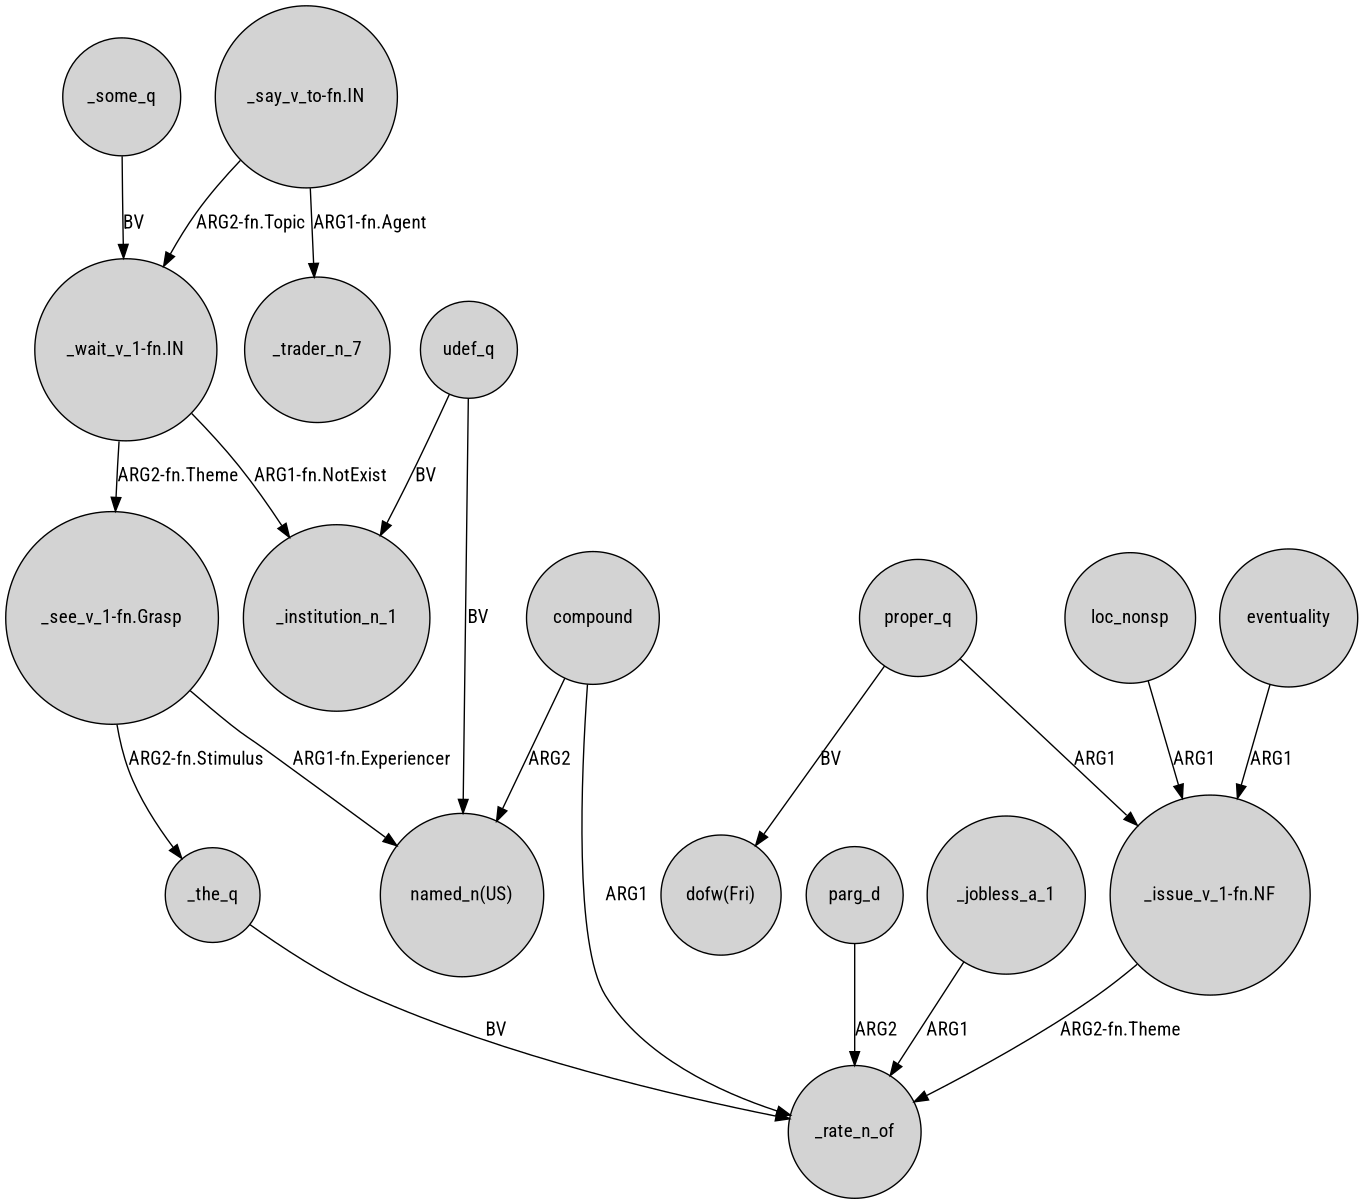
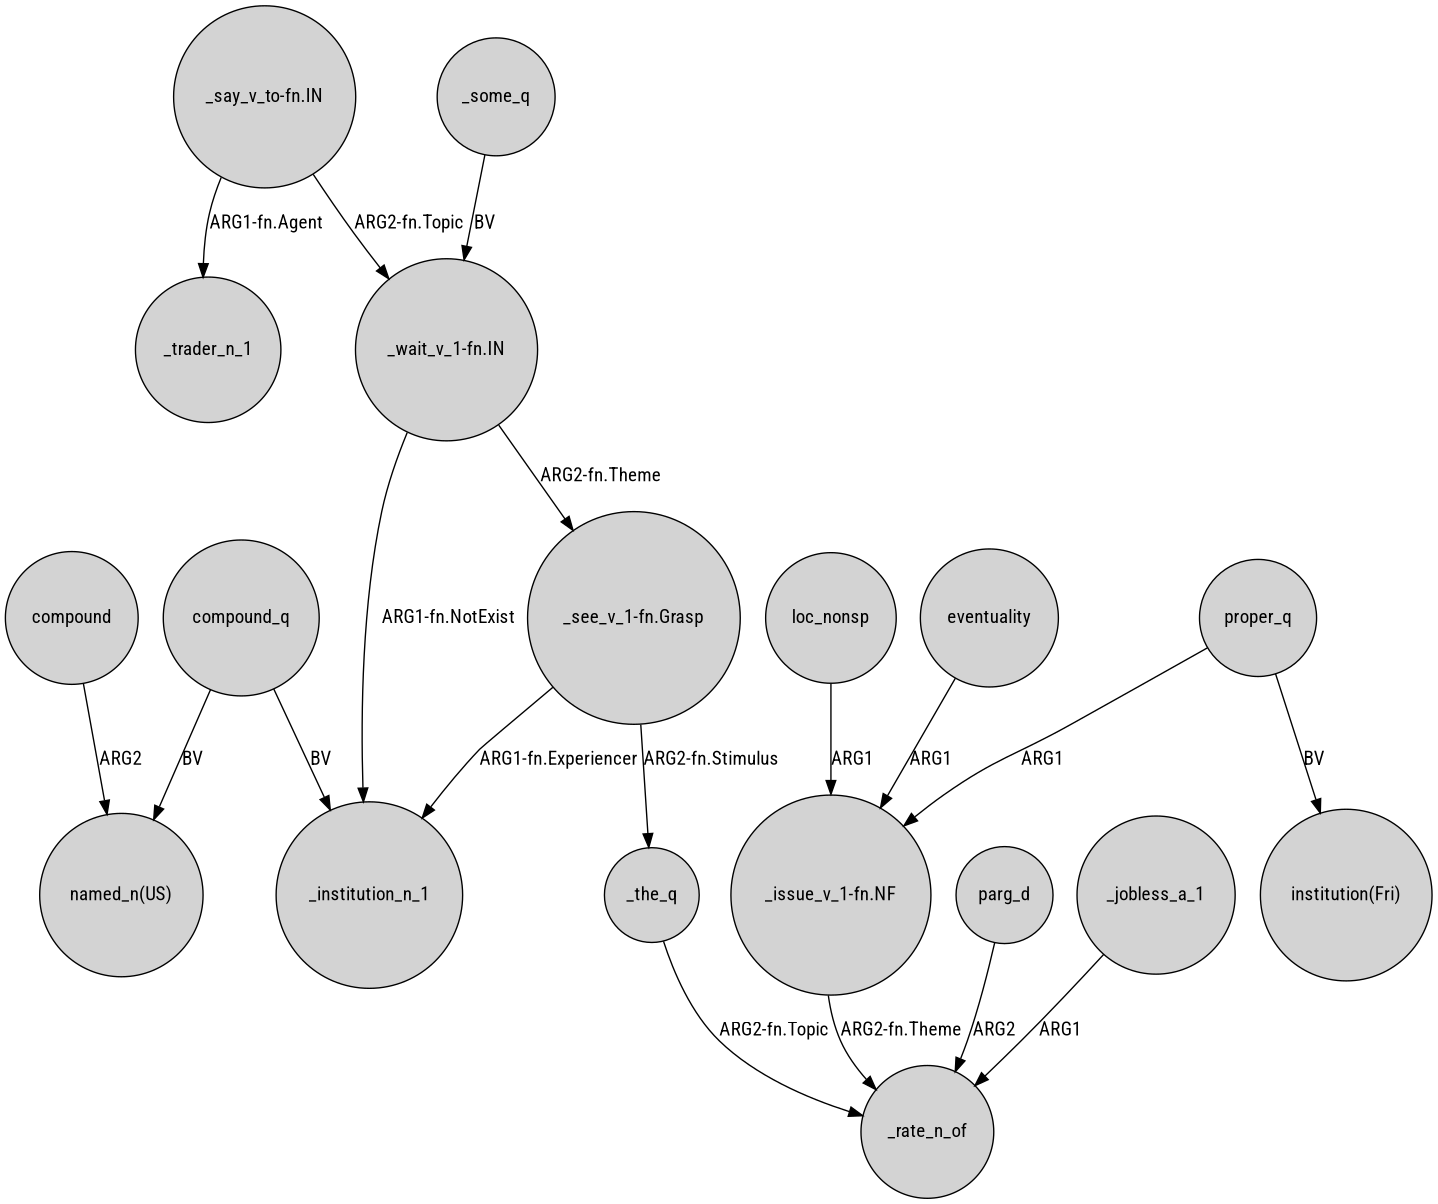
(317, 350) -> (208, 350)
(469, 350) -> (241, 618)
(287, 765) -> (487, 743)
(721, 895) -> (1346, 895)
(590, 946) -> none
(496, 1031) -> (774, 1031)
